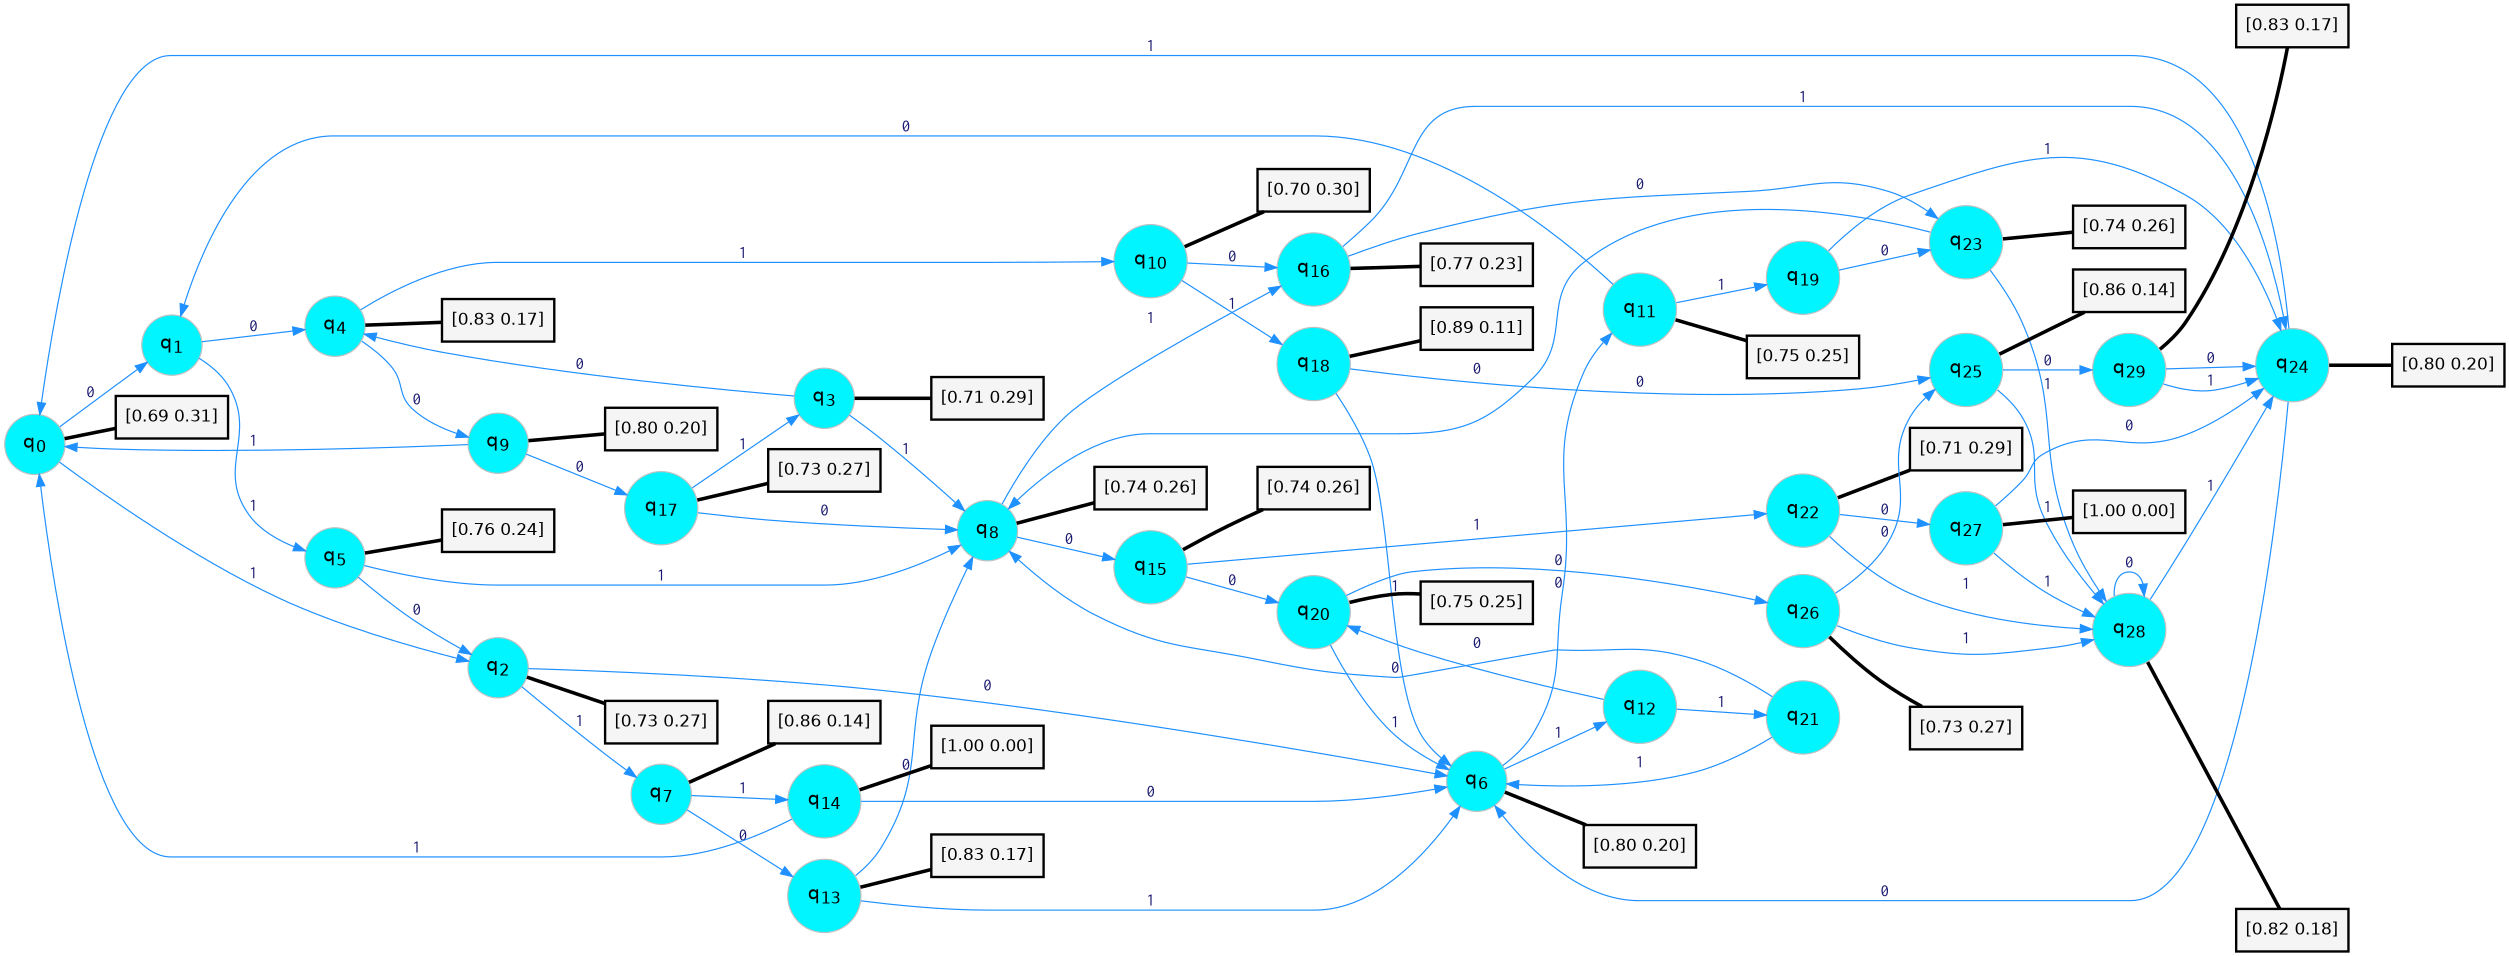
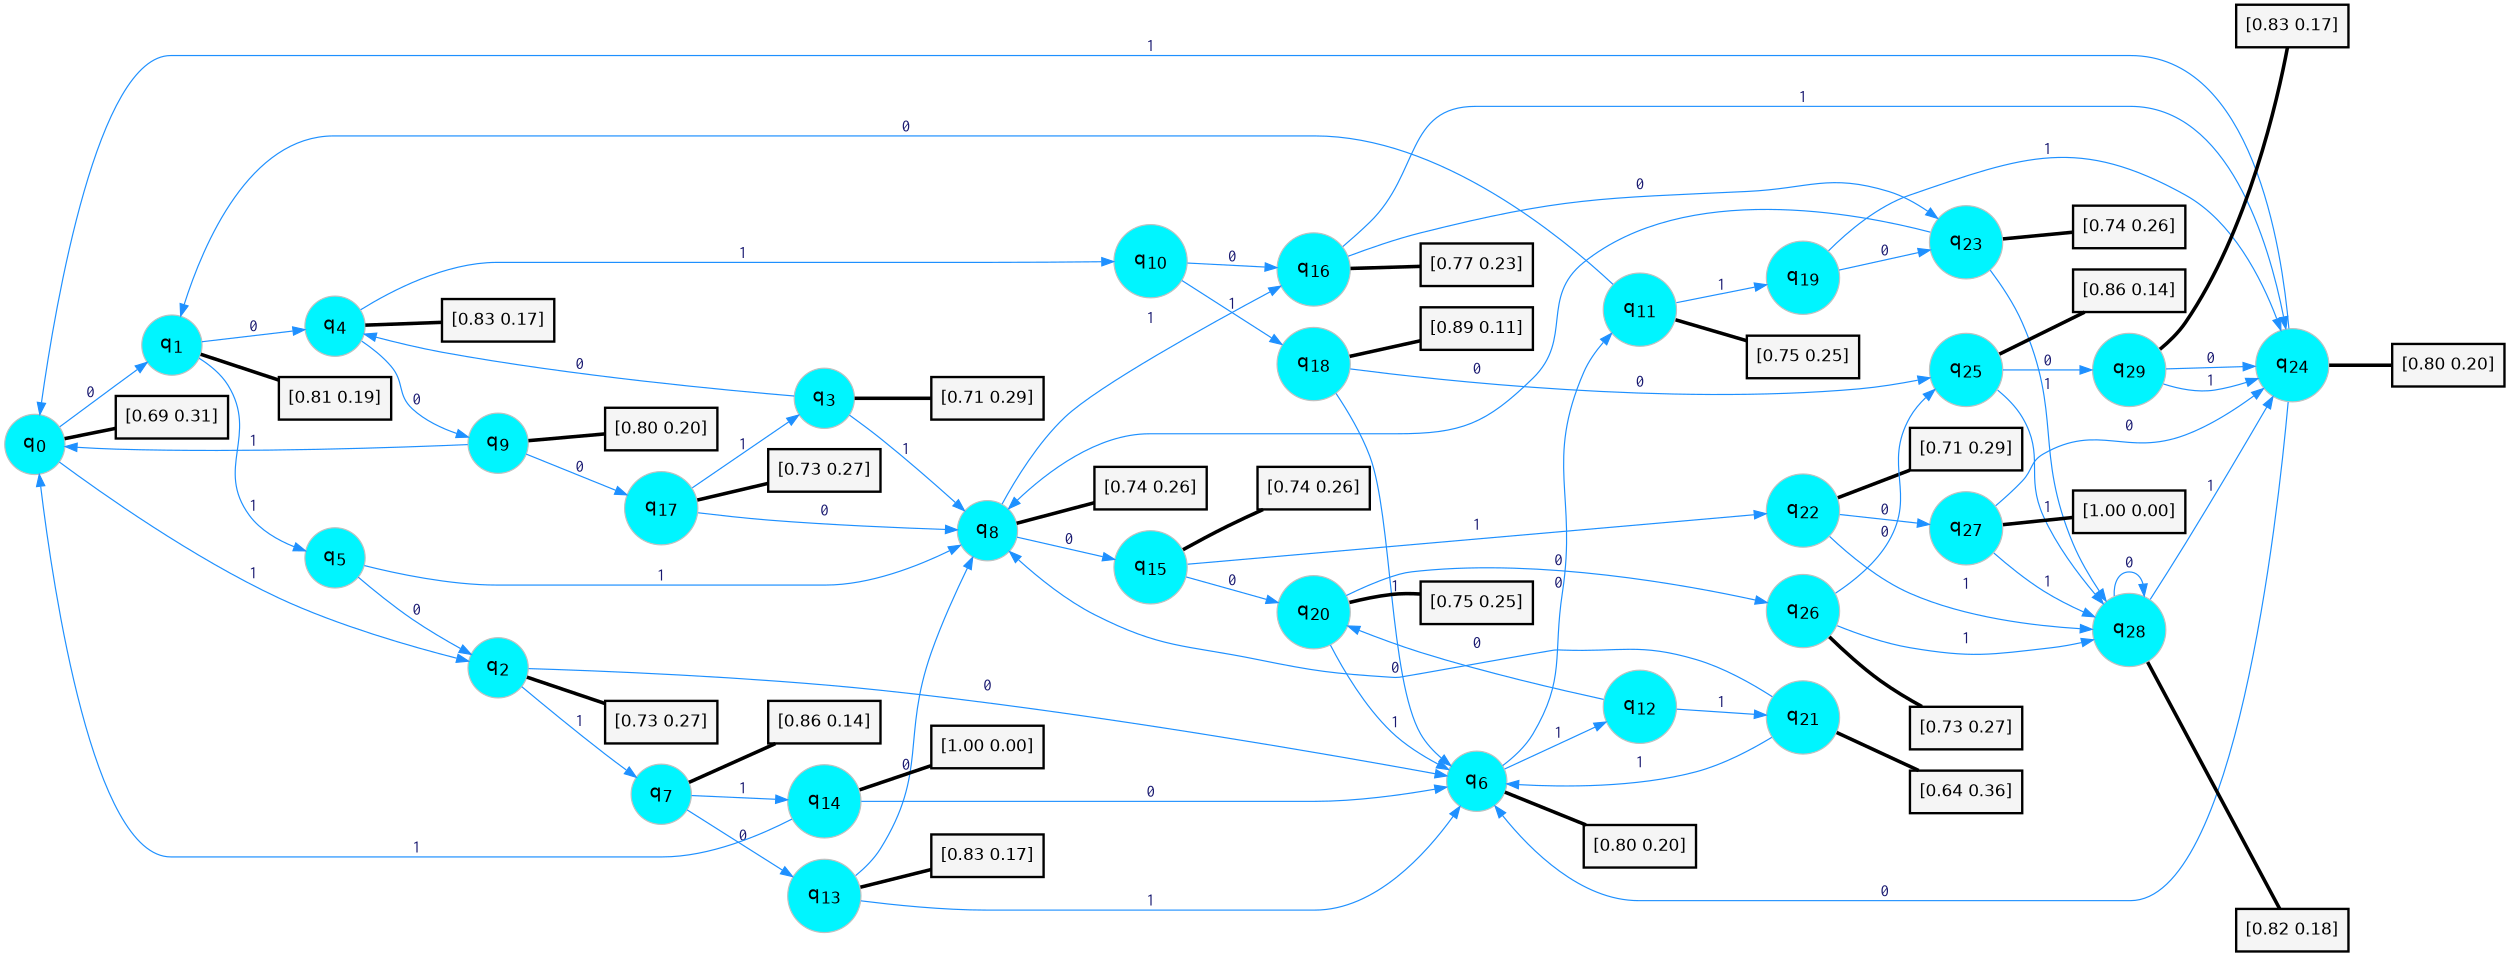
(1314, 190) -> none
none -> (335, 398)
(498, 531) -> none
none -> (1966, 792)
